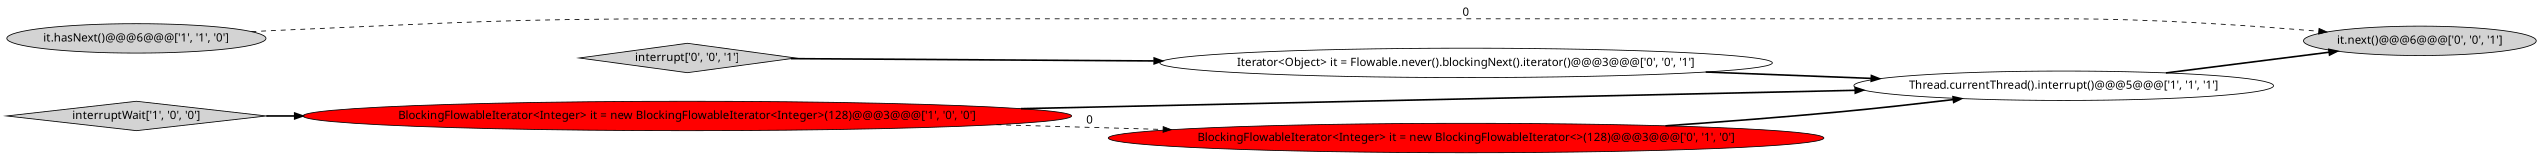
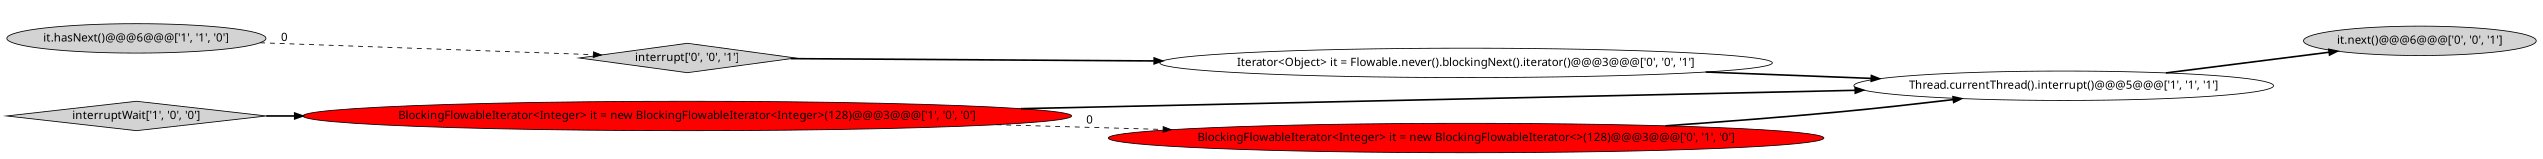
(1285, 19) -> (427, 49)
